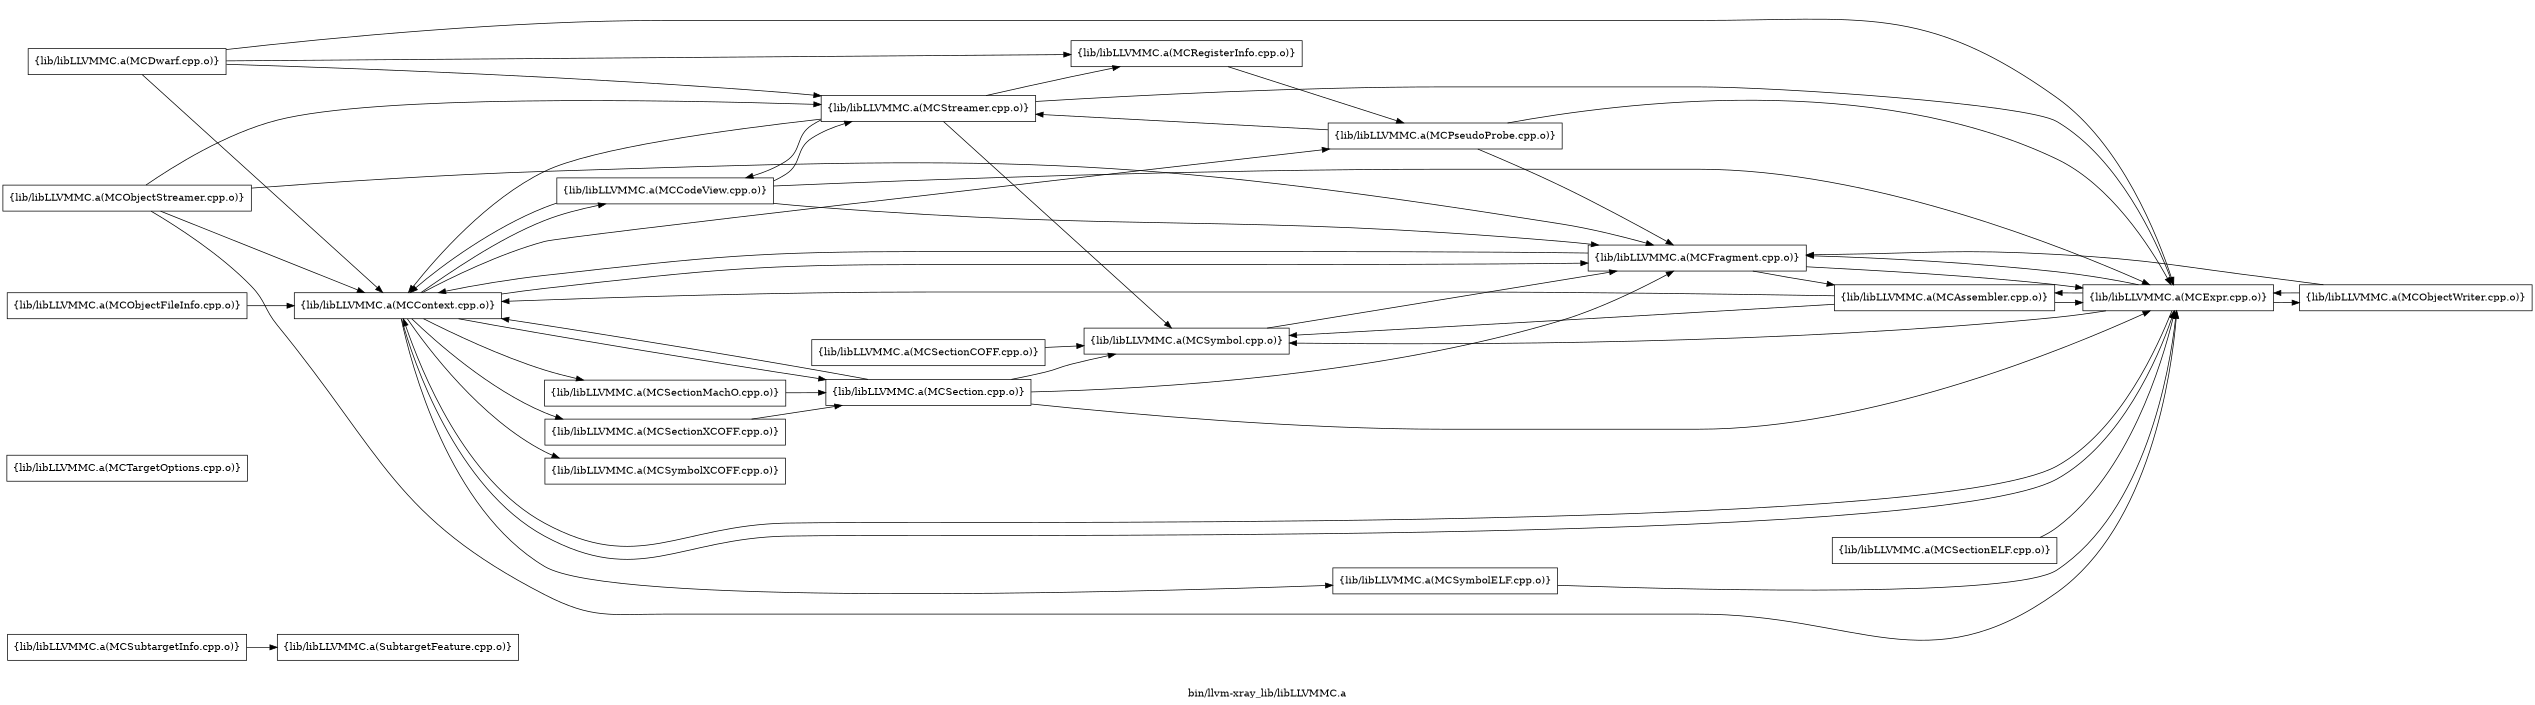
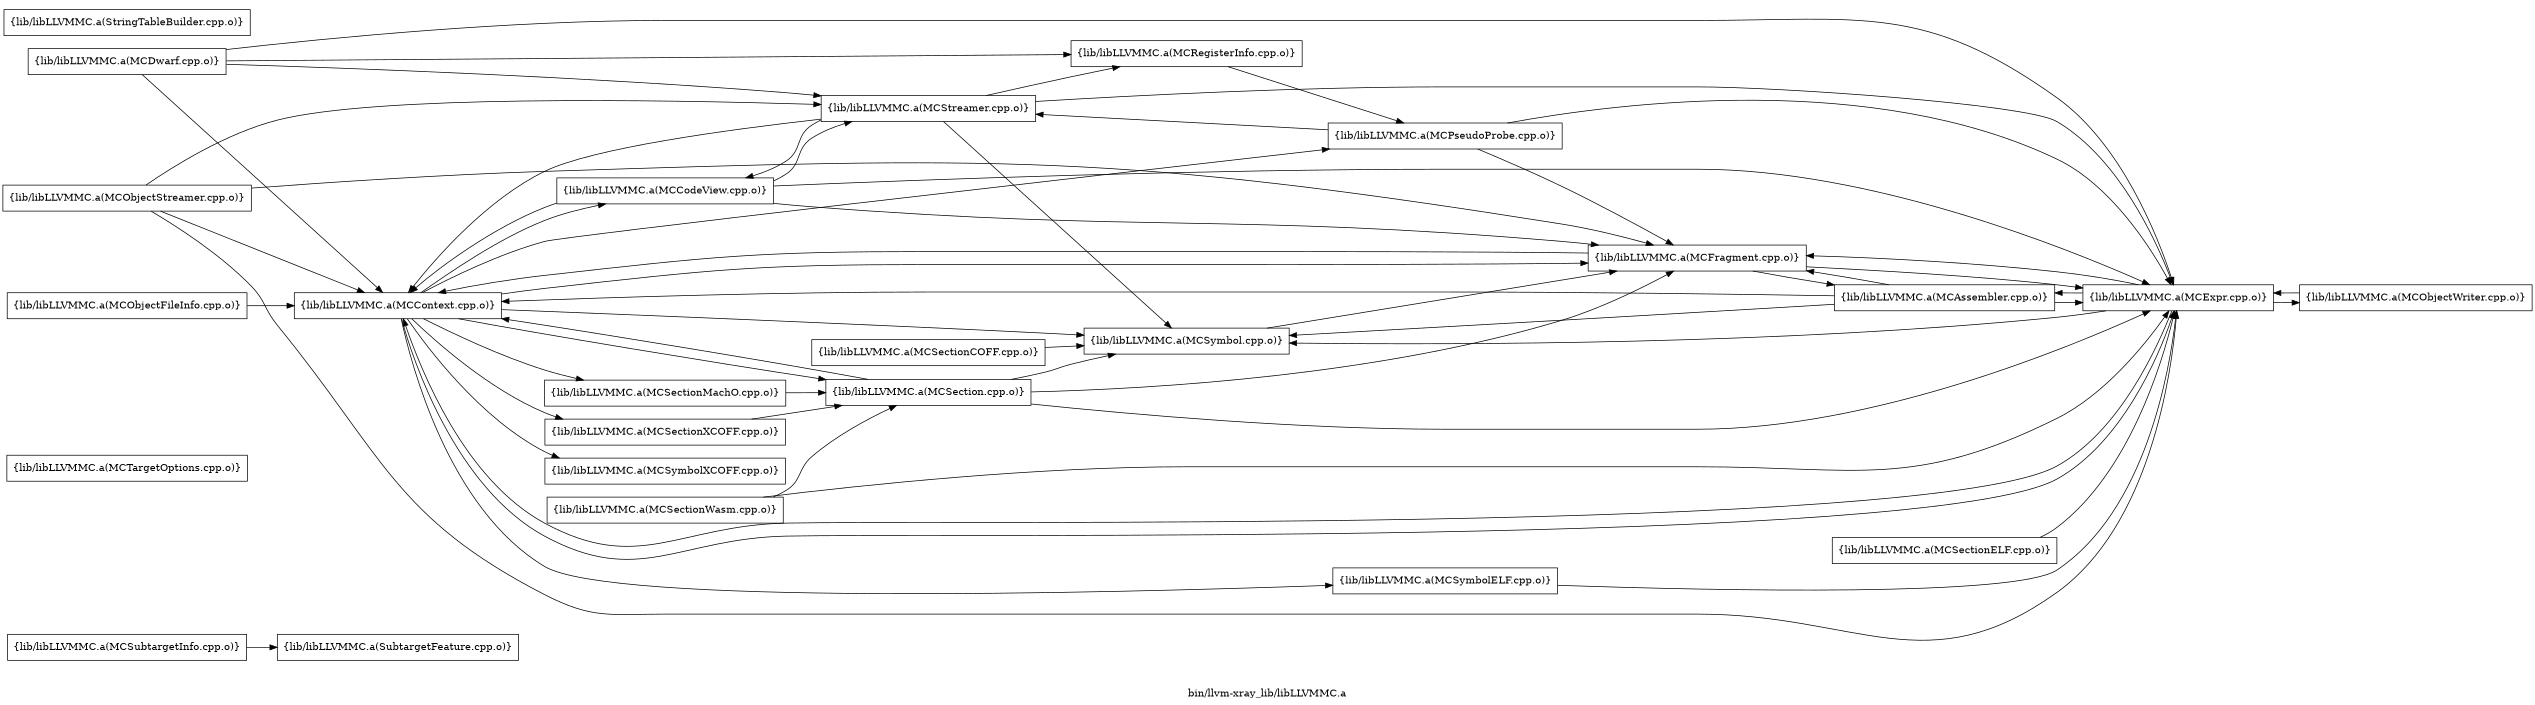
none -> (127, 23)
(2057, 254) -> (1851, 278)
none -> (789, 321)
none -> (665, 510)
